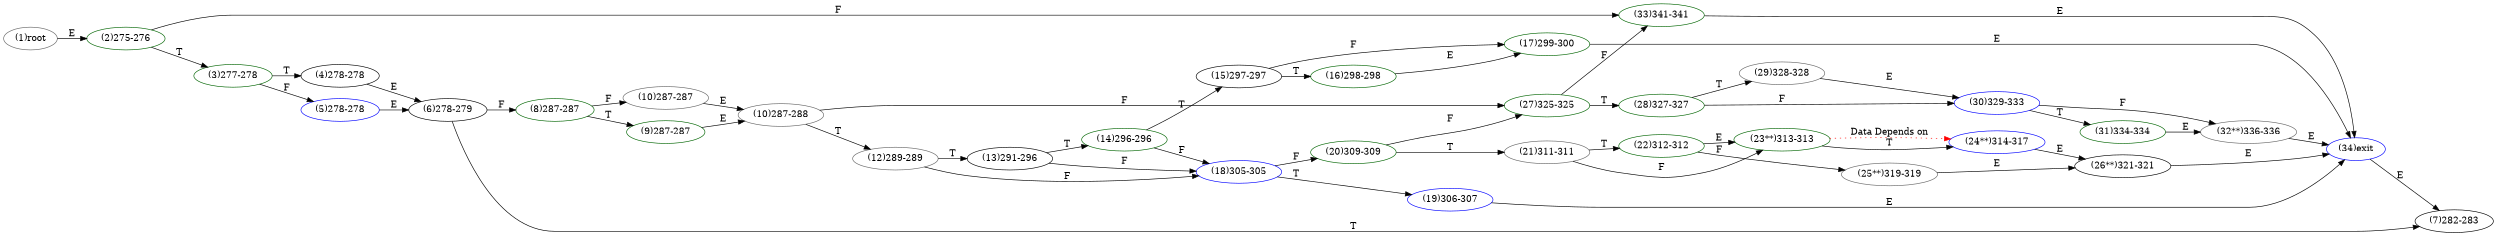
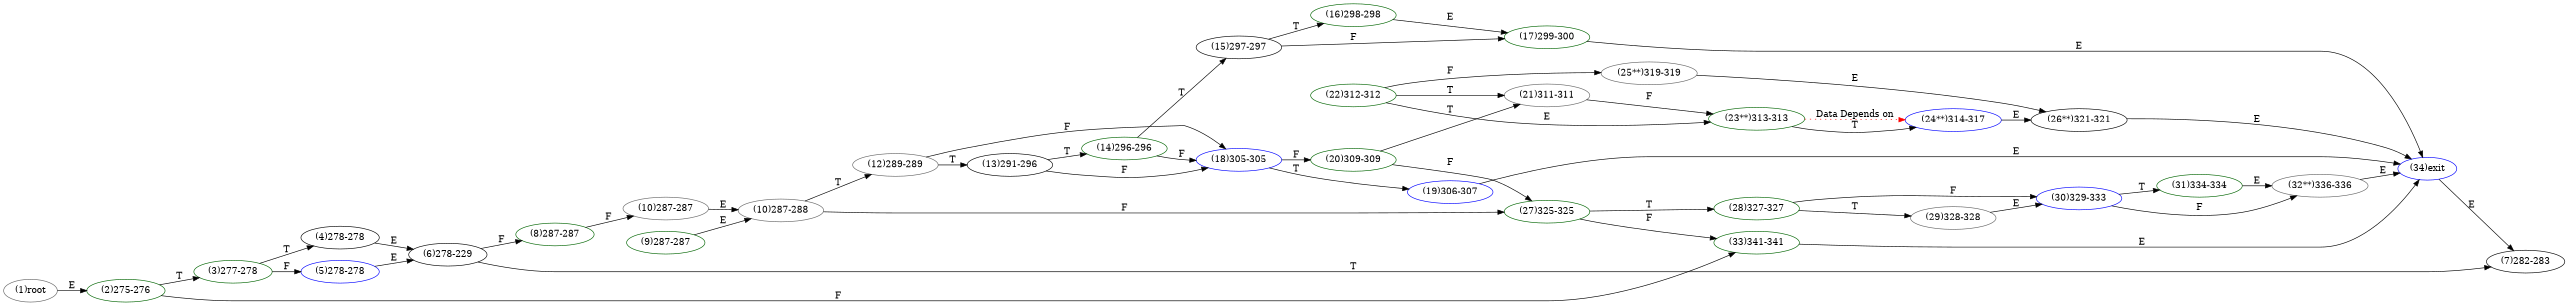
(448, 110) -> (448, 255)
(607, 120) -> none
(1601, 149) -> (1447, 95)
